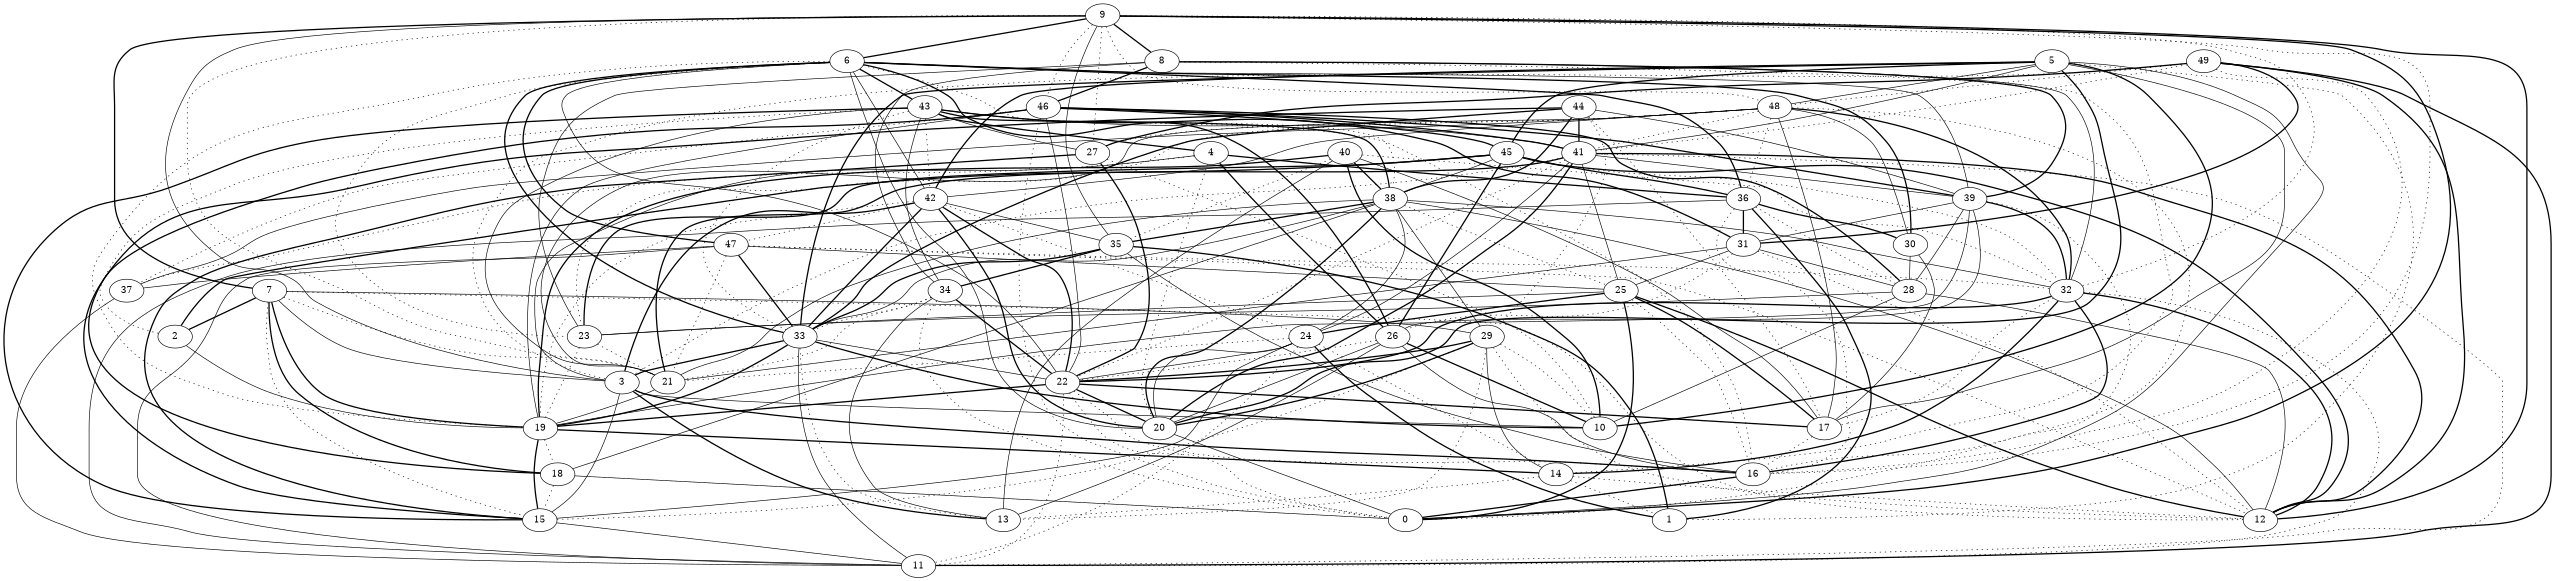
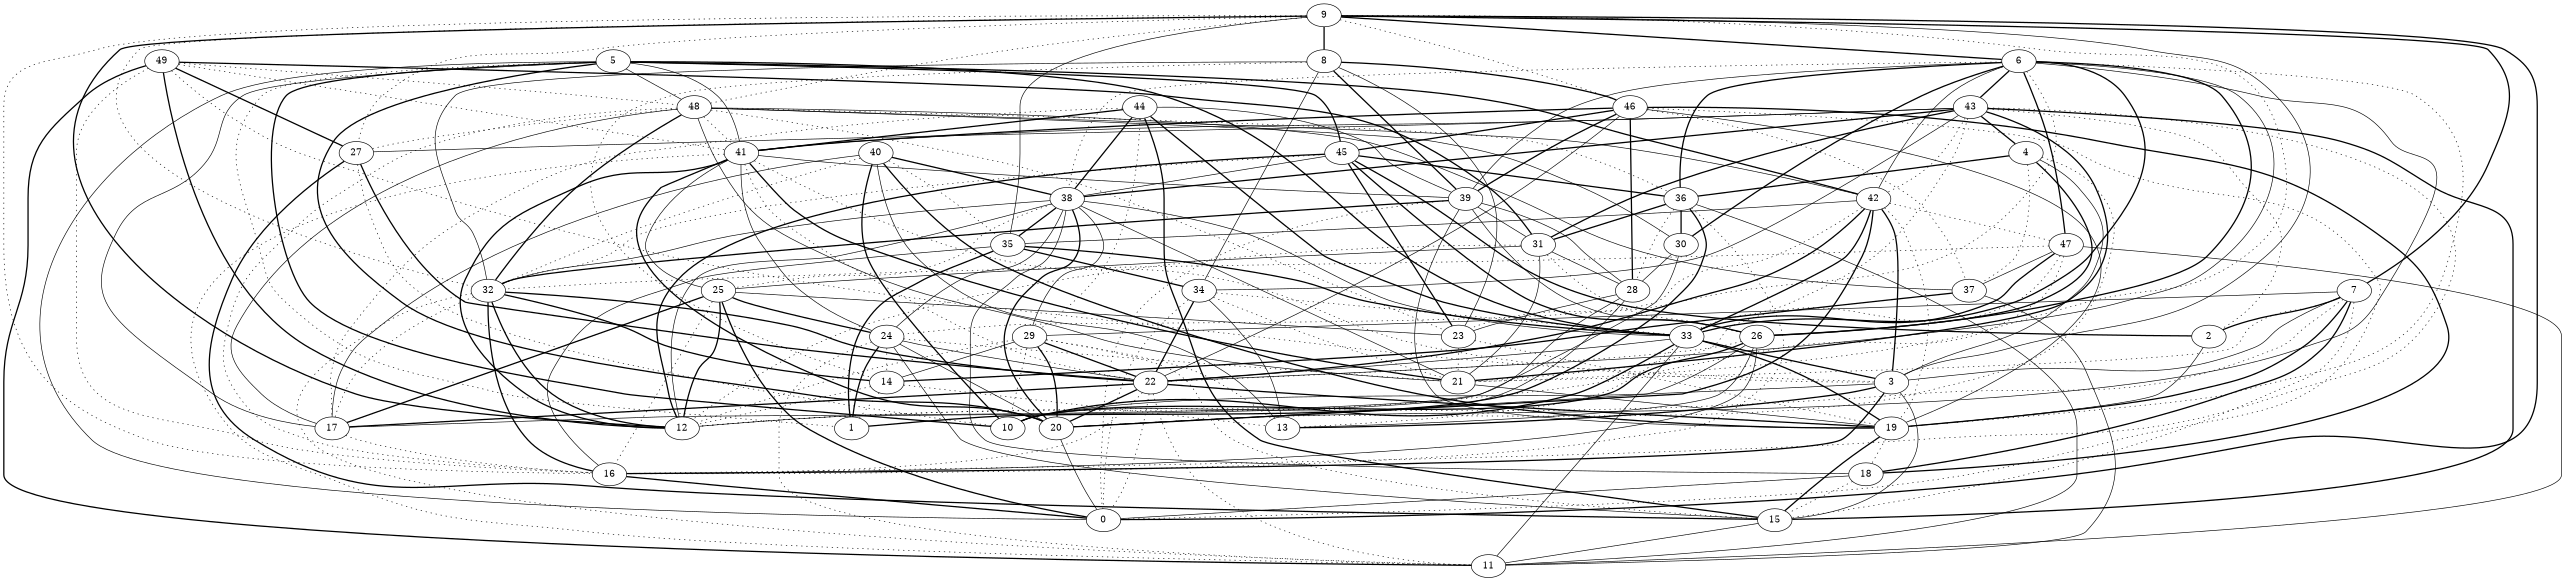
(581, 170) -> (2033, 313)
(1155, 267) -> none
(1048, 451) -> (1351, 357)
